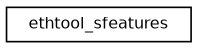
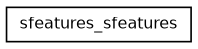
(99, 24) -> (99, 24)
